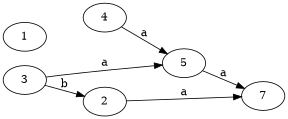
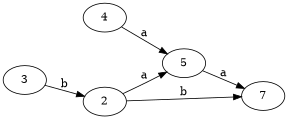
(25, 37) -> none
(100, 71) -> (141, 85)
(184, 92) -> (184, 92)
